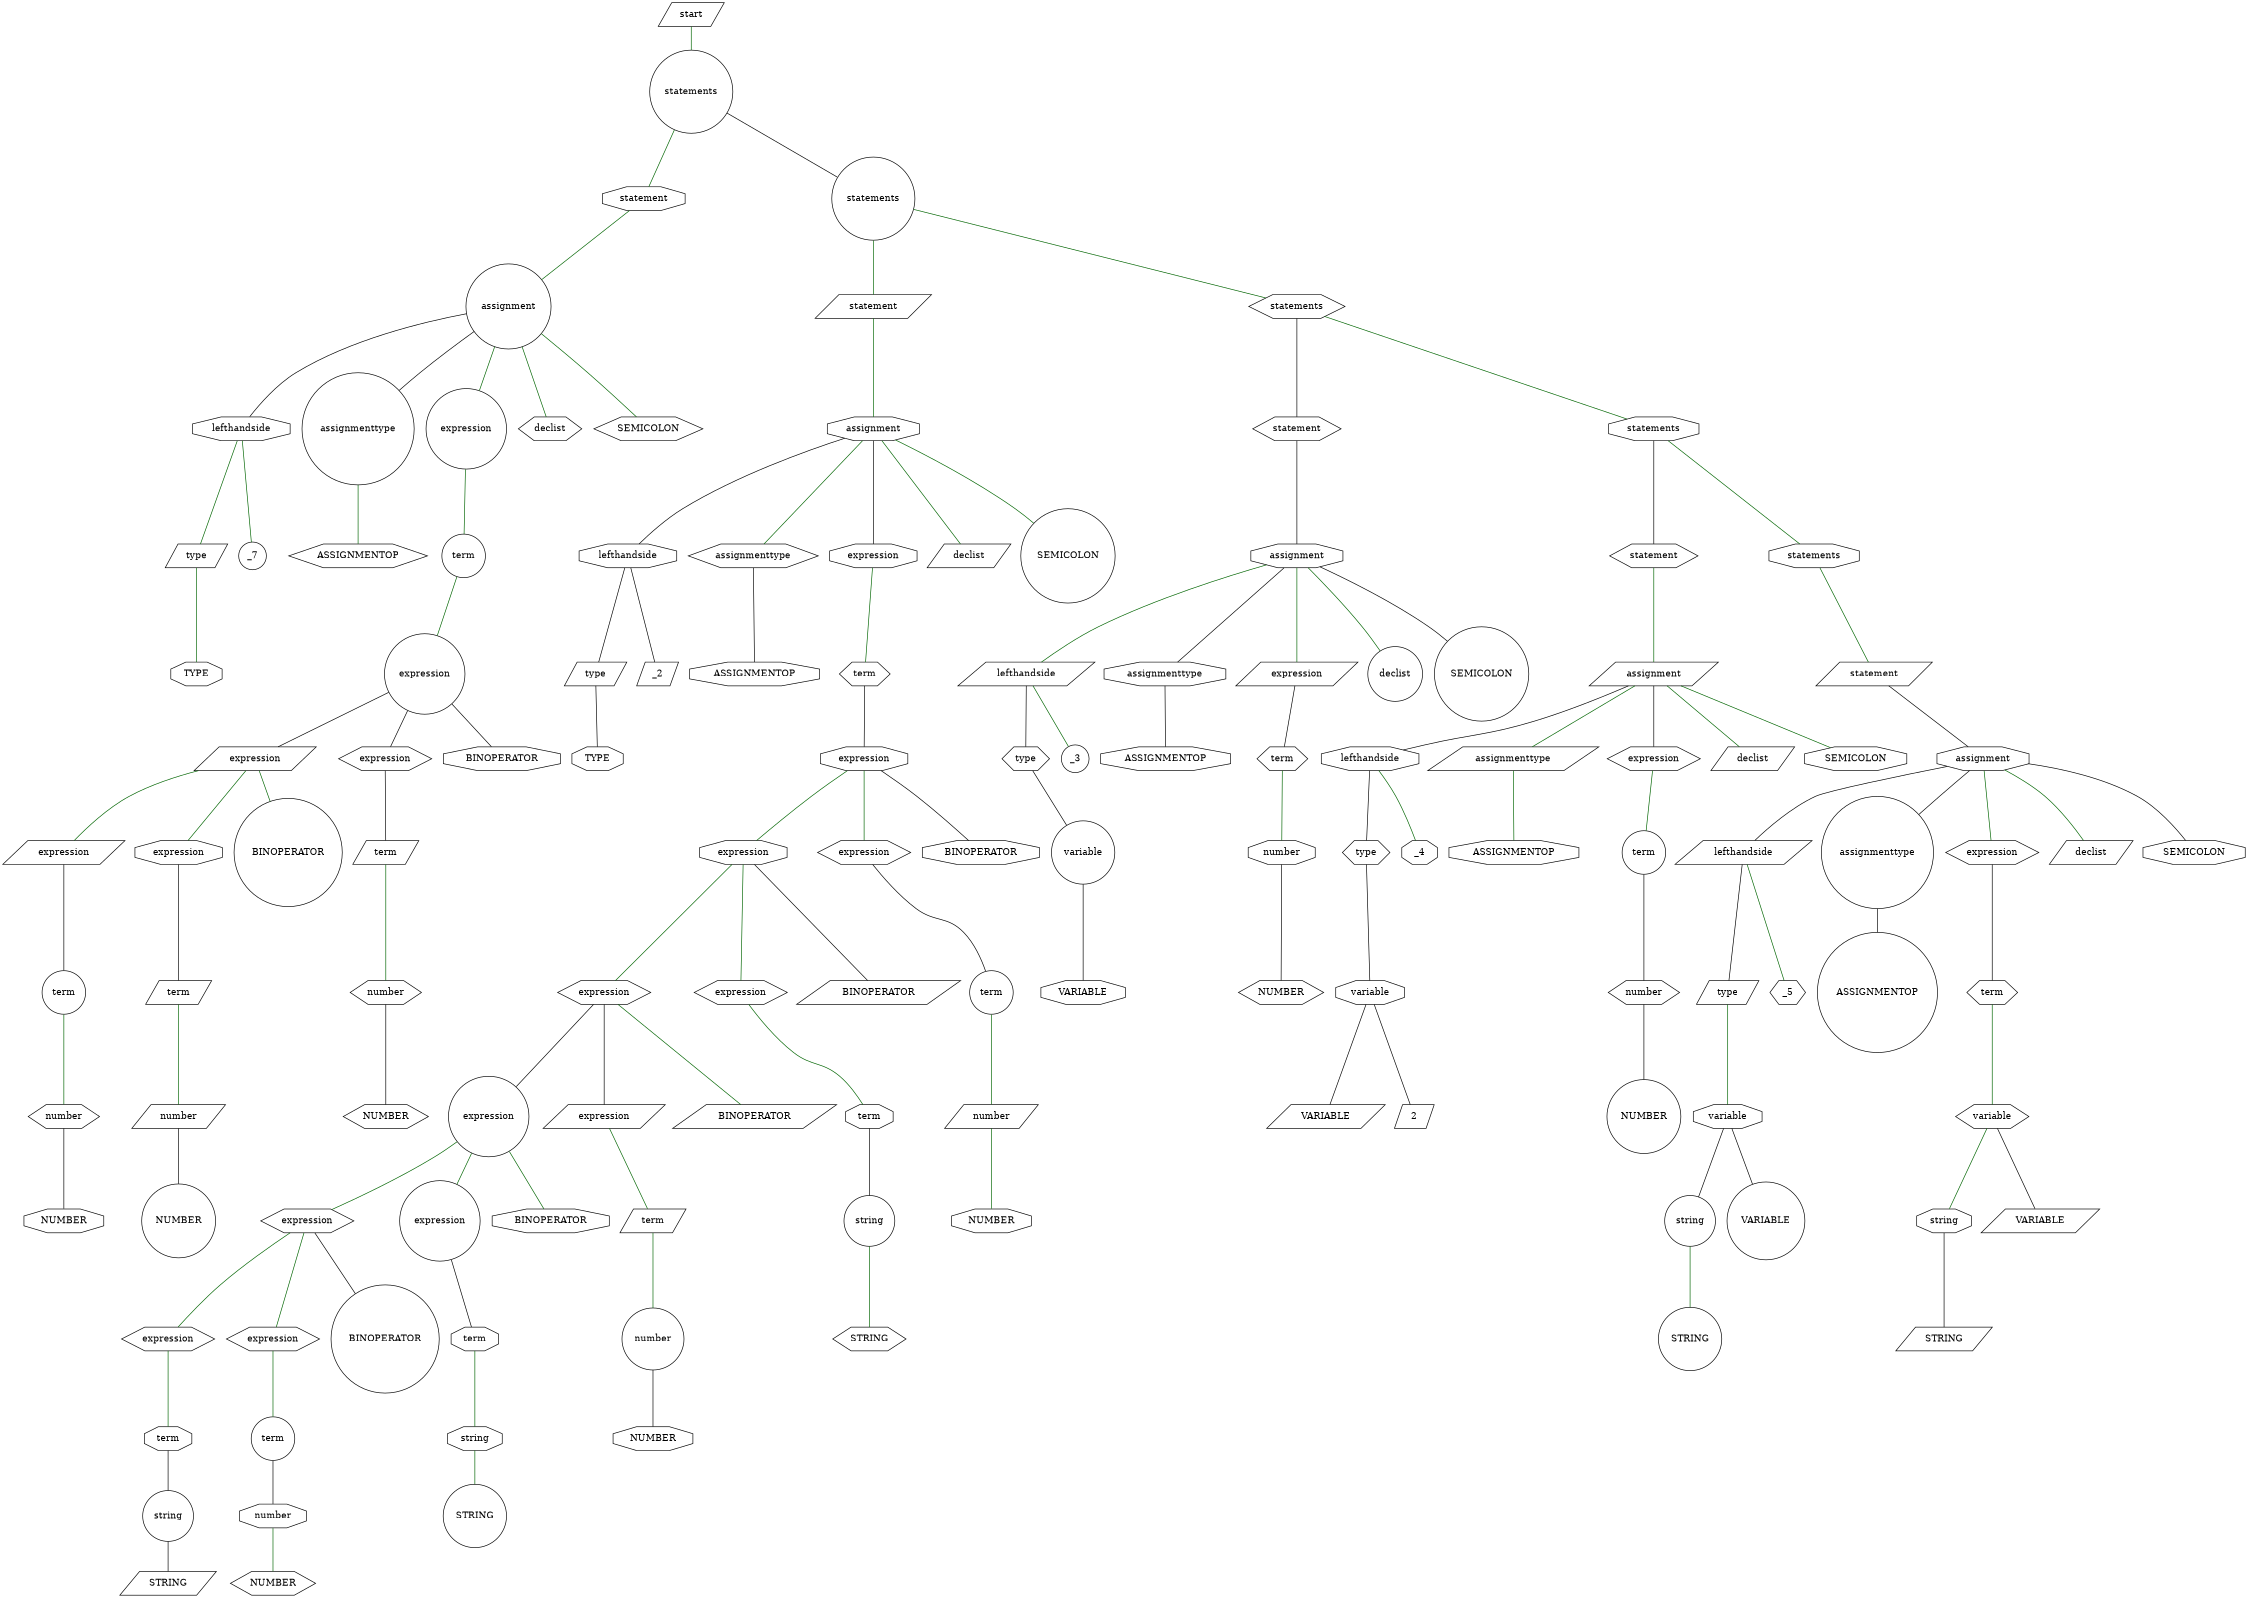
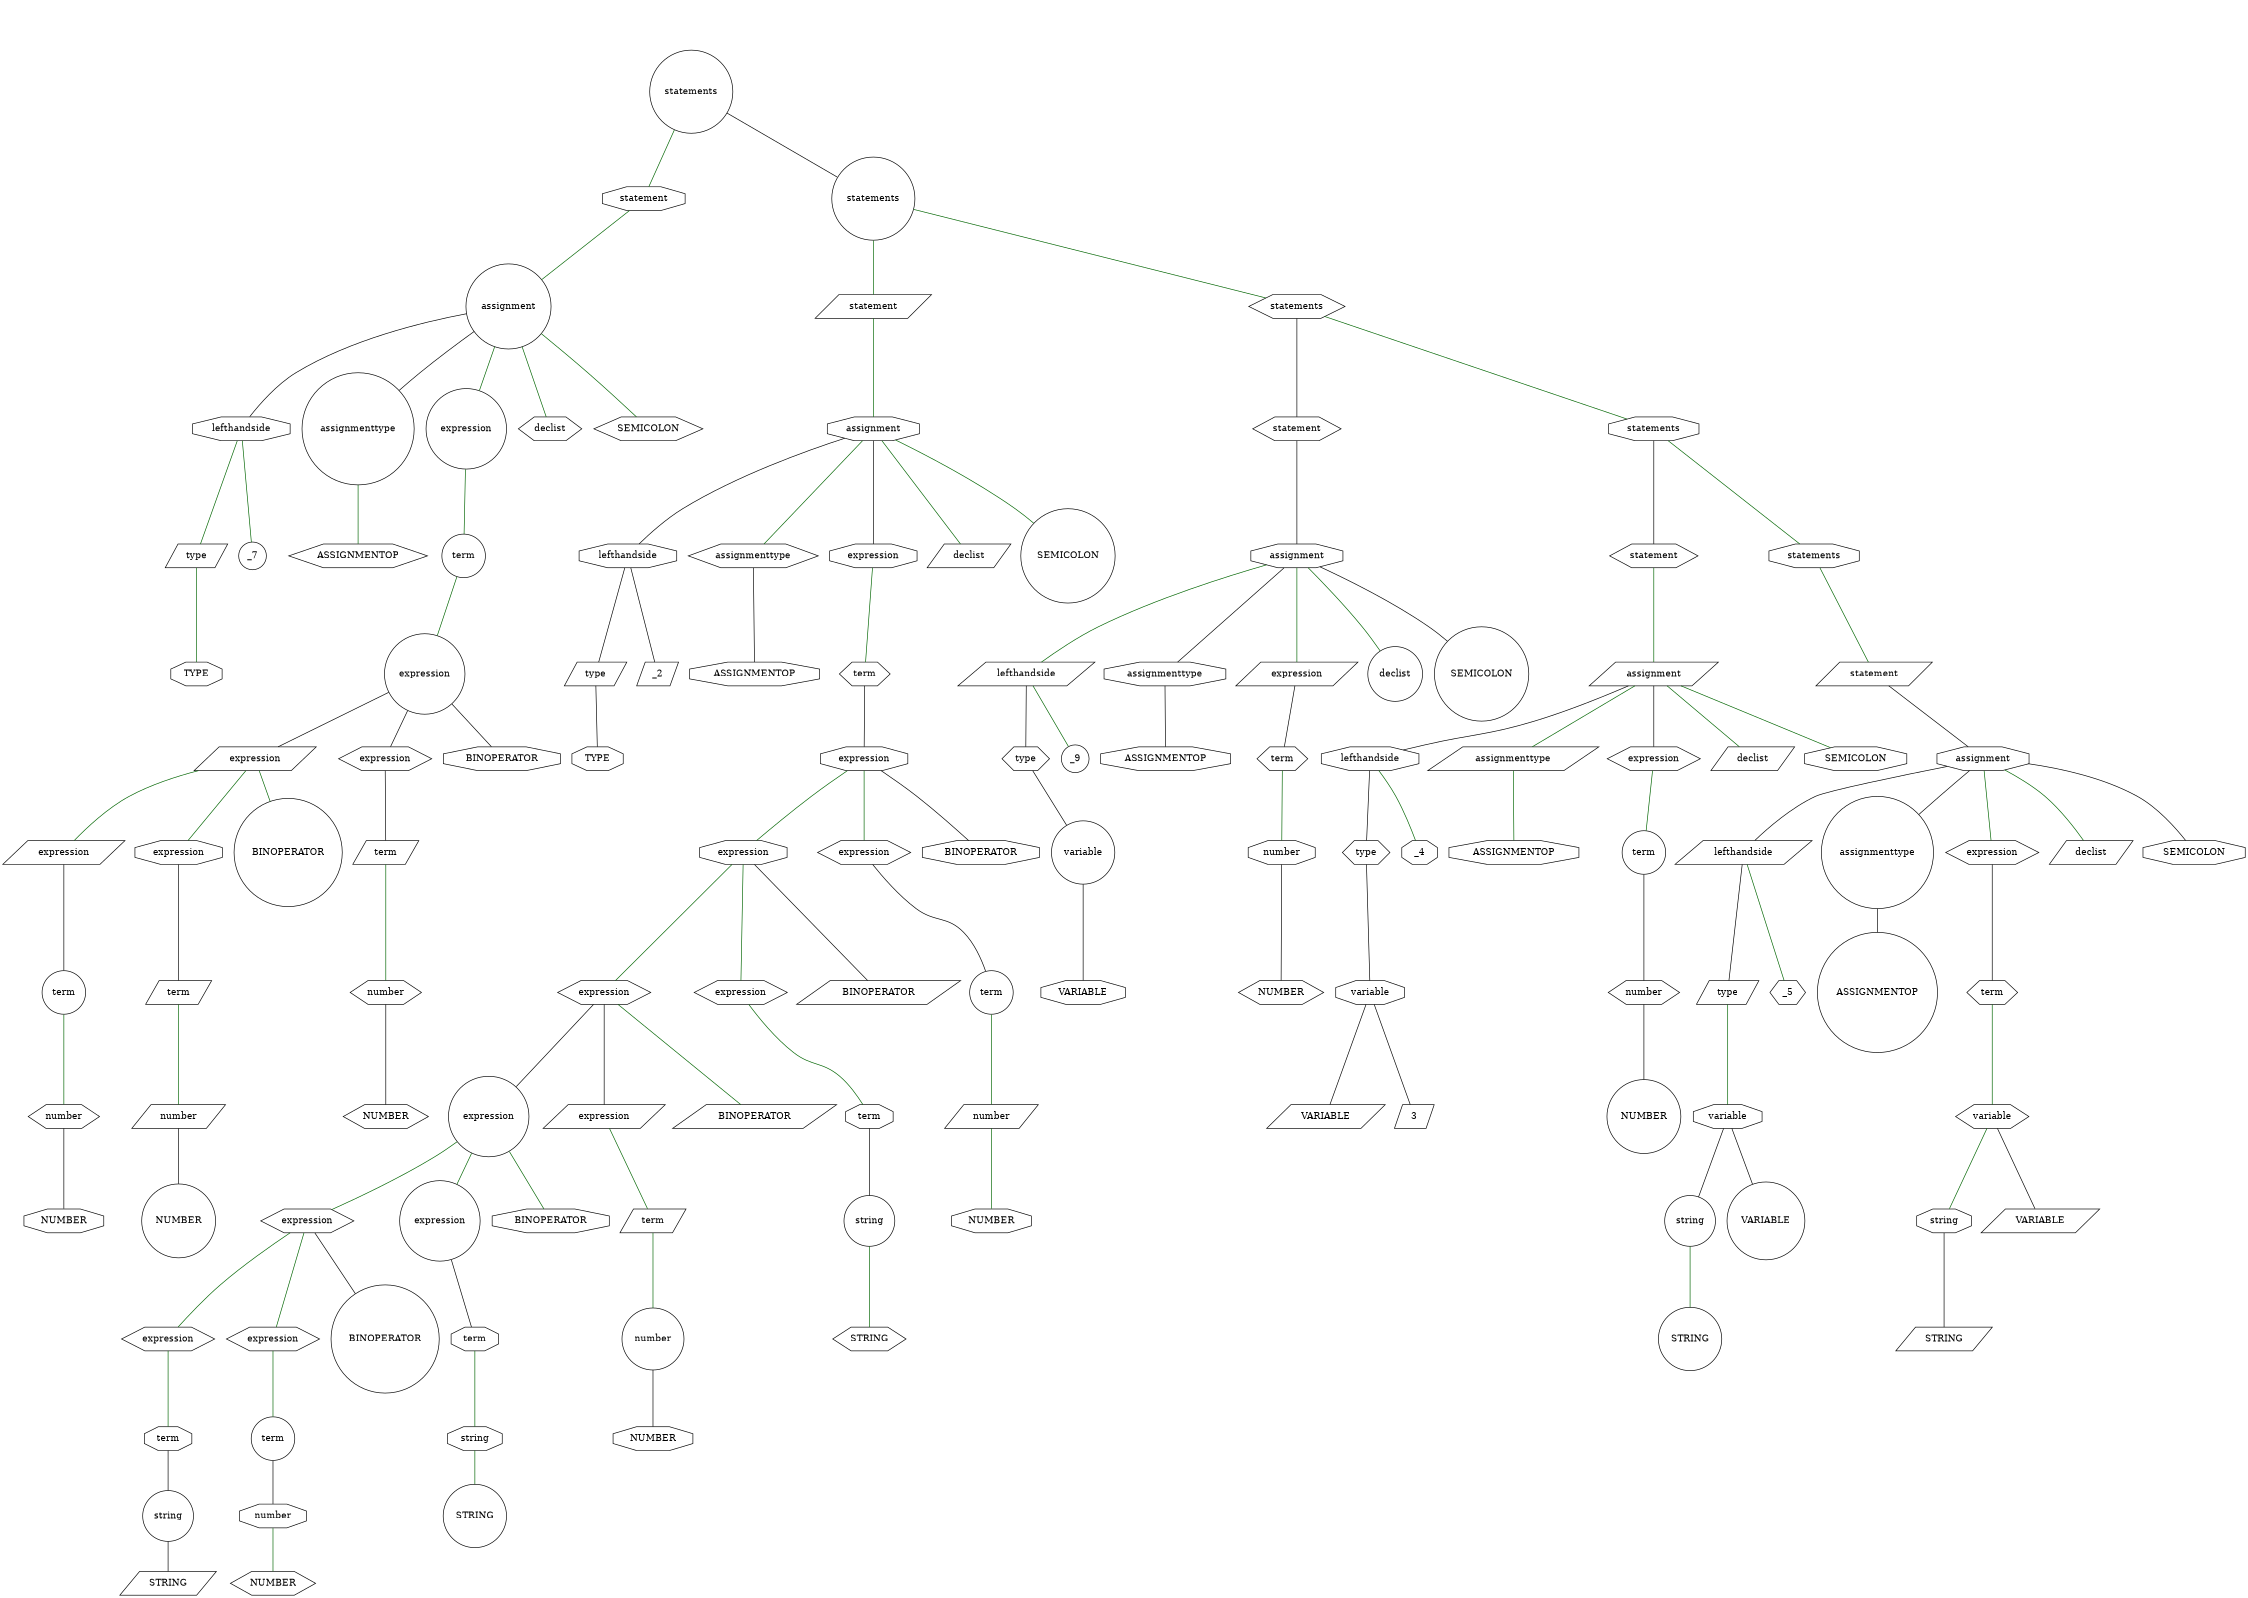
(691, 15) -> none
(1075, 759) -> (1075, 759)
(1414, 1117) -> (1414, 1117)
